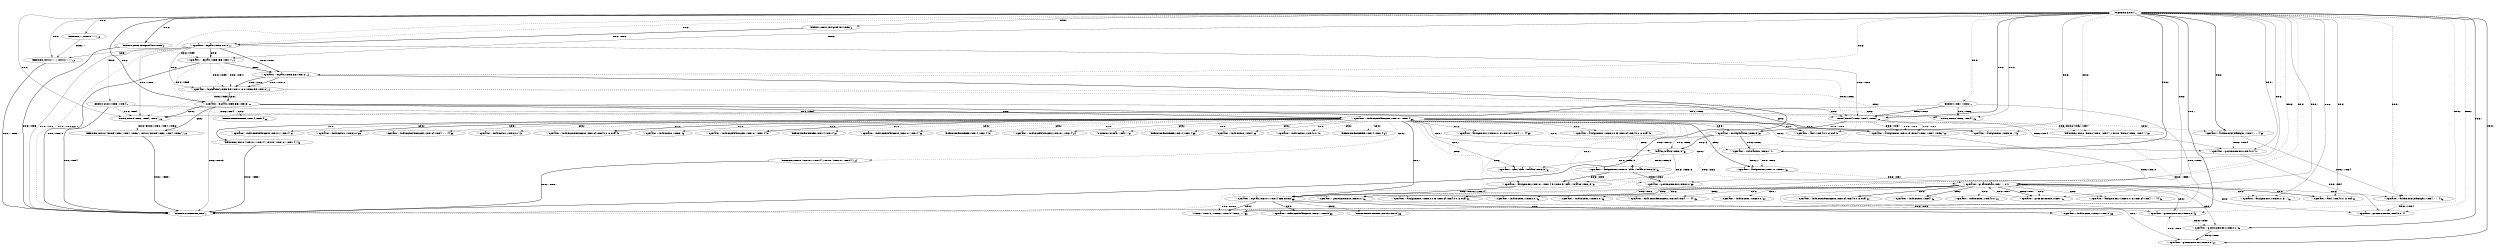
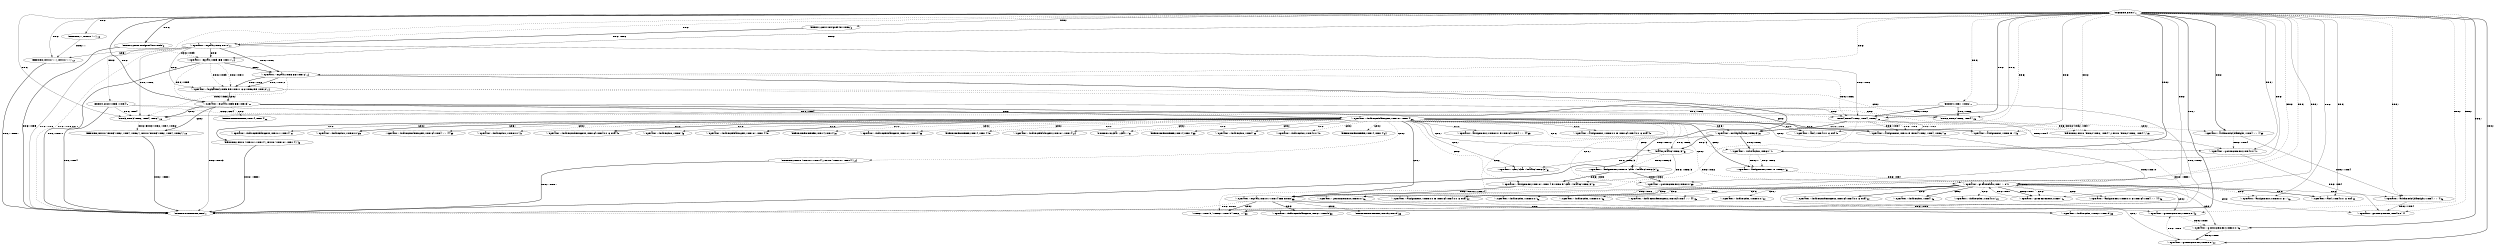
none -> (1997, 119)
